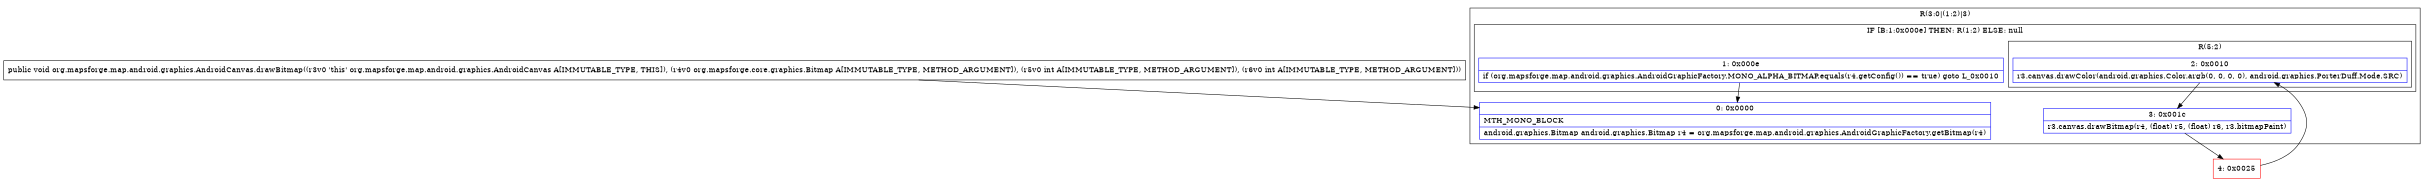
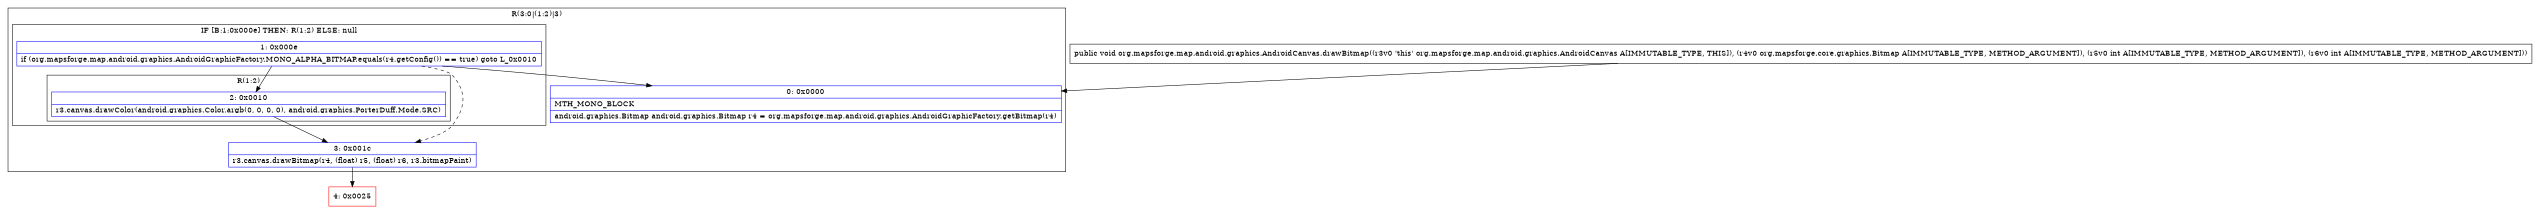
(2210, 47) -> (249, 81)
none -> (463, 102)
(2305, 132) -> (264, 78)
